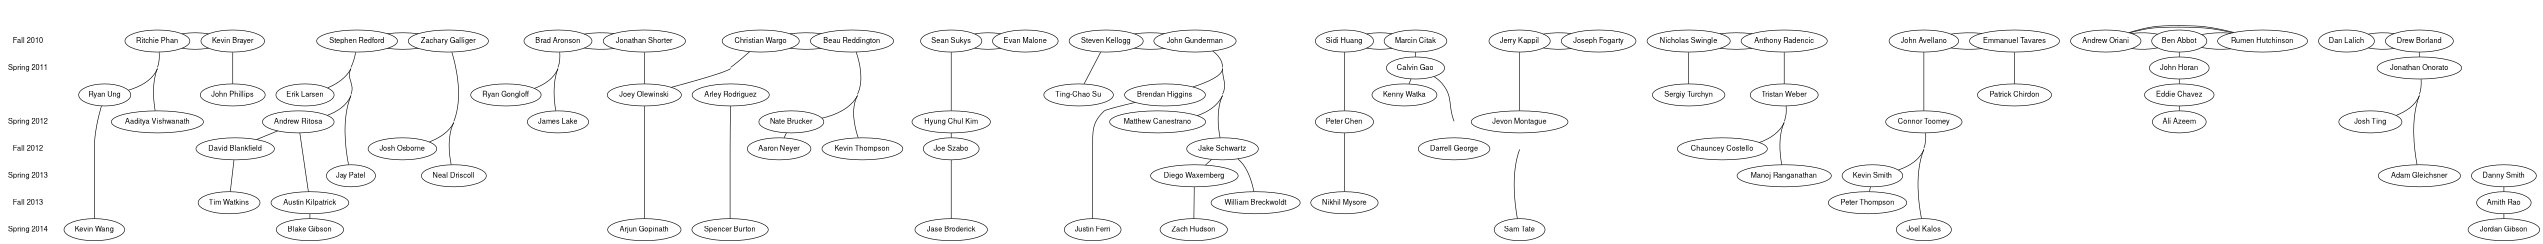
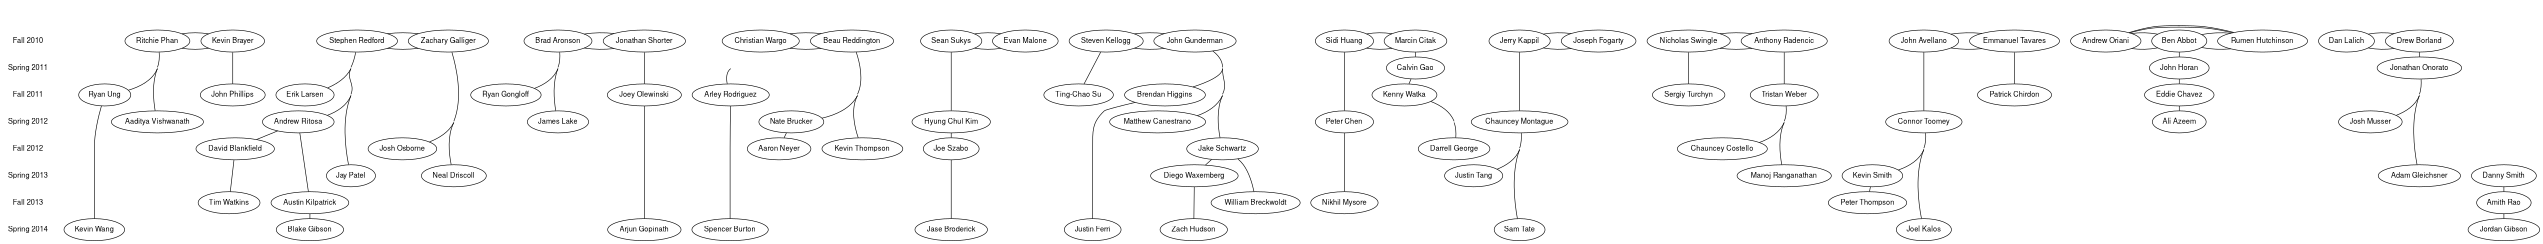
(740, 60) -> (727, 76)
none -> (28, 95)
(1449, 96) -> (1445, 109)
(1520, 122) -> (1520, 122)
(2370, 122) -> (2370, 122)
none -> (1474, 176)
